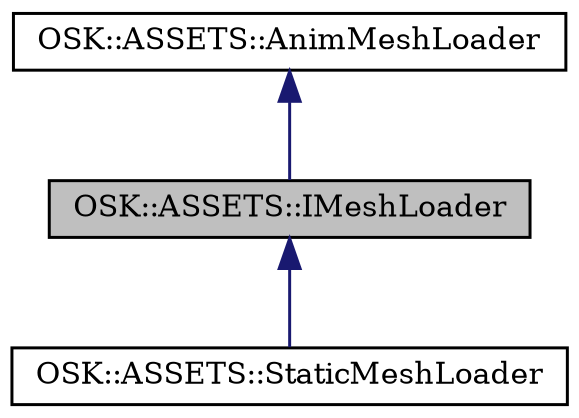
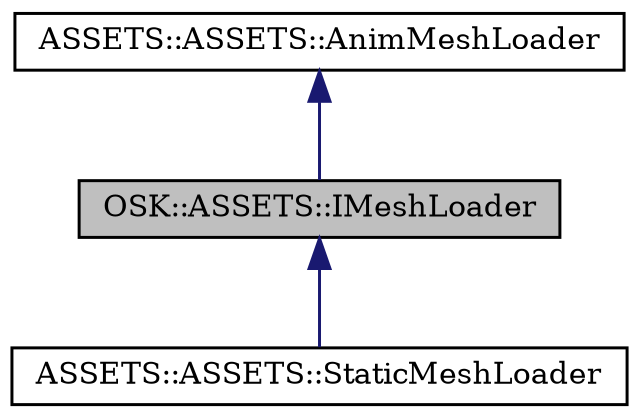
(290, 42) -> (320, 42)
(290, 376) -> (320, 376)
